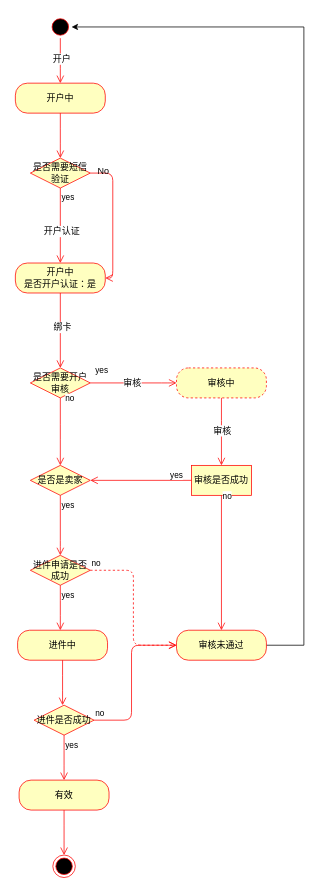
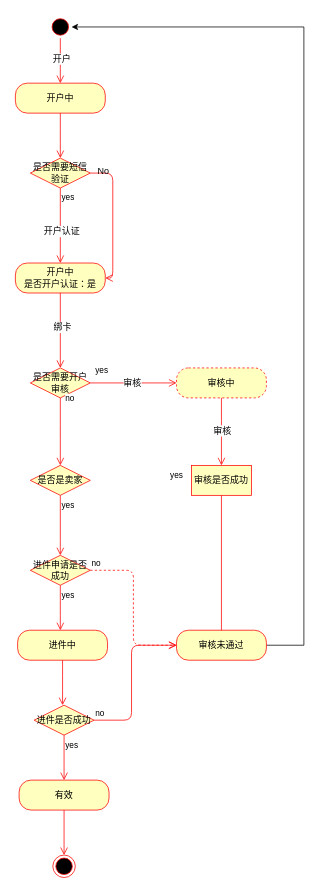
(142, 480) -> none
(222, 625) -> (222, 625)
